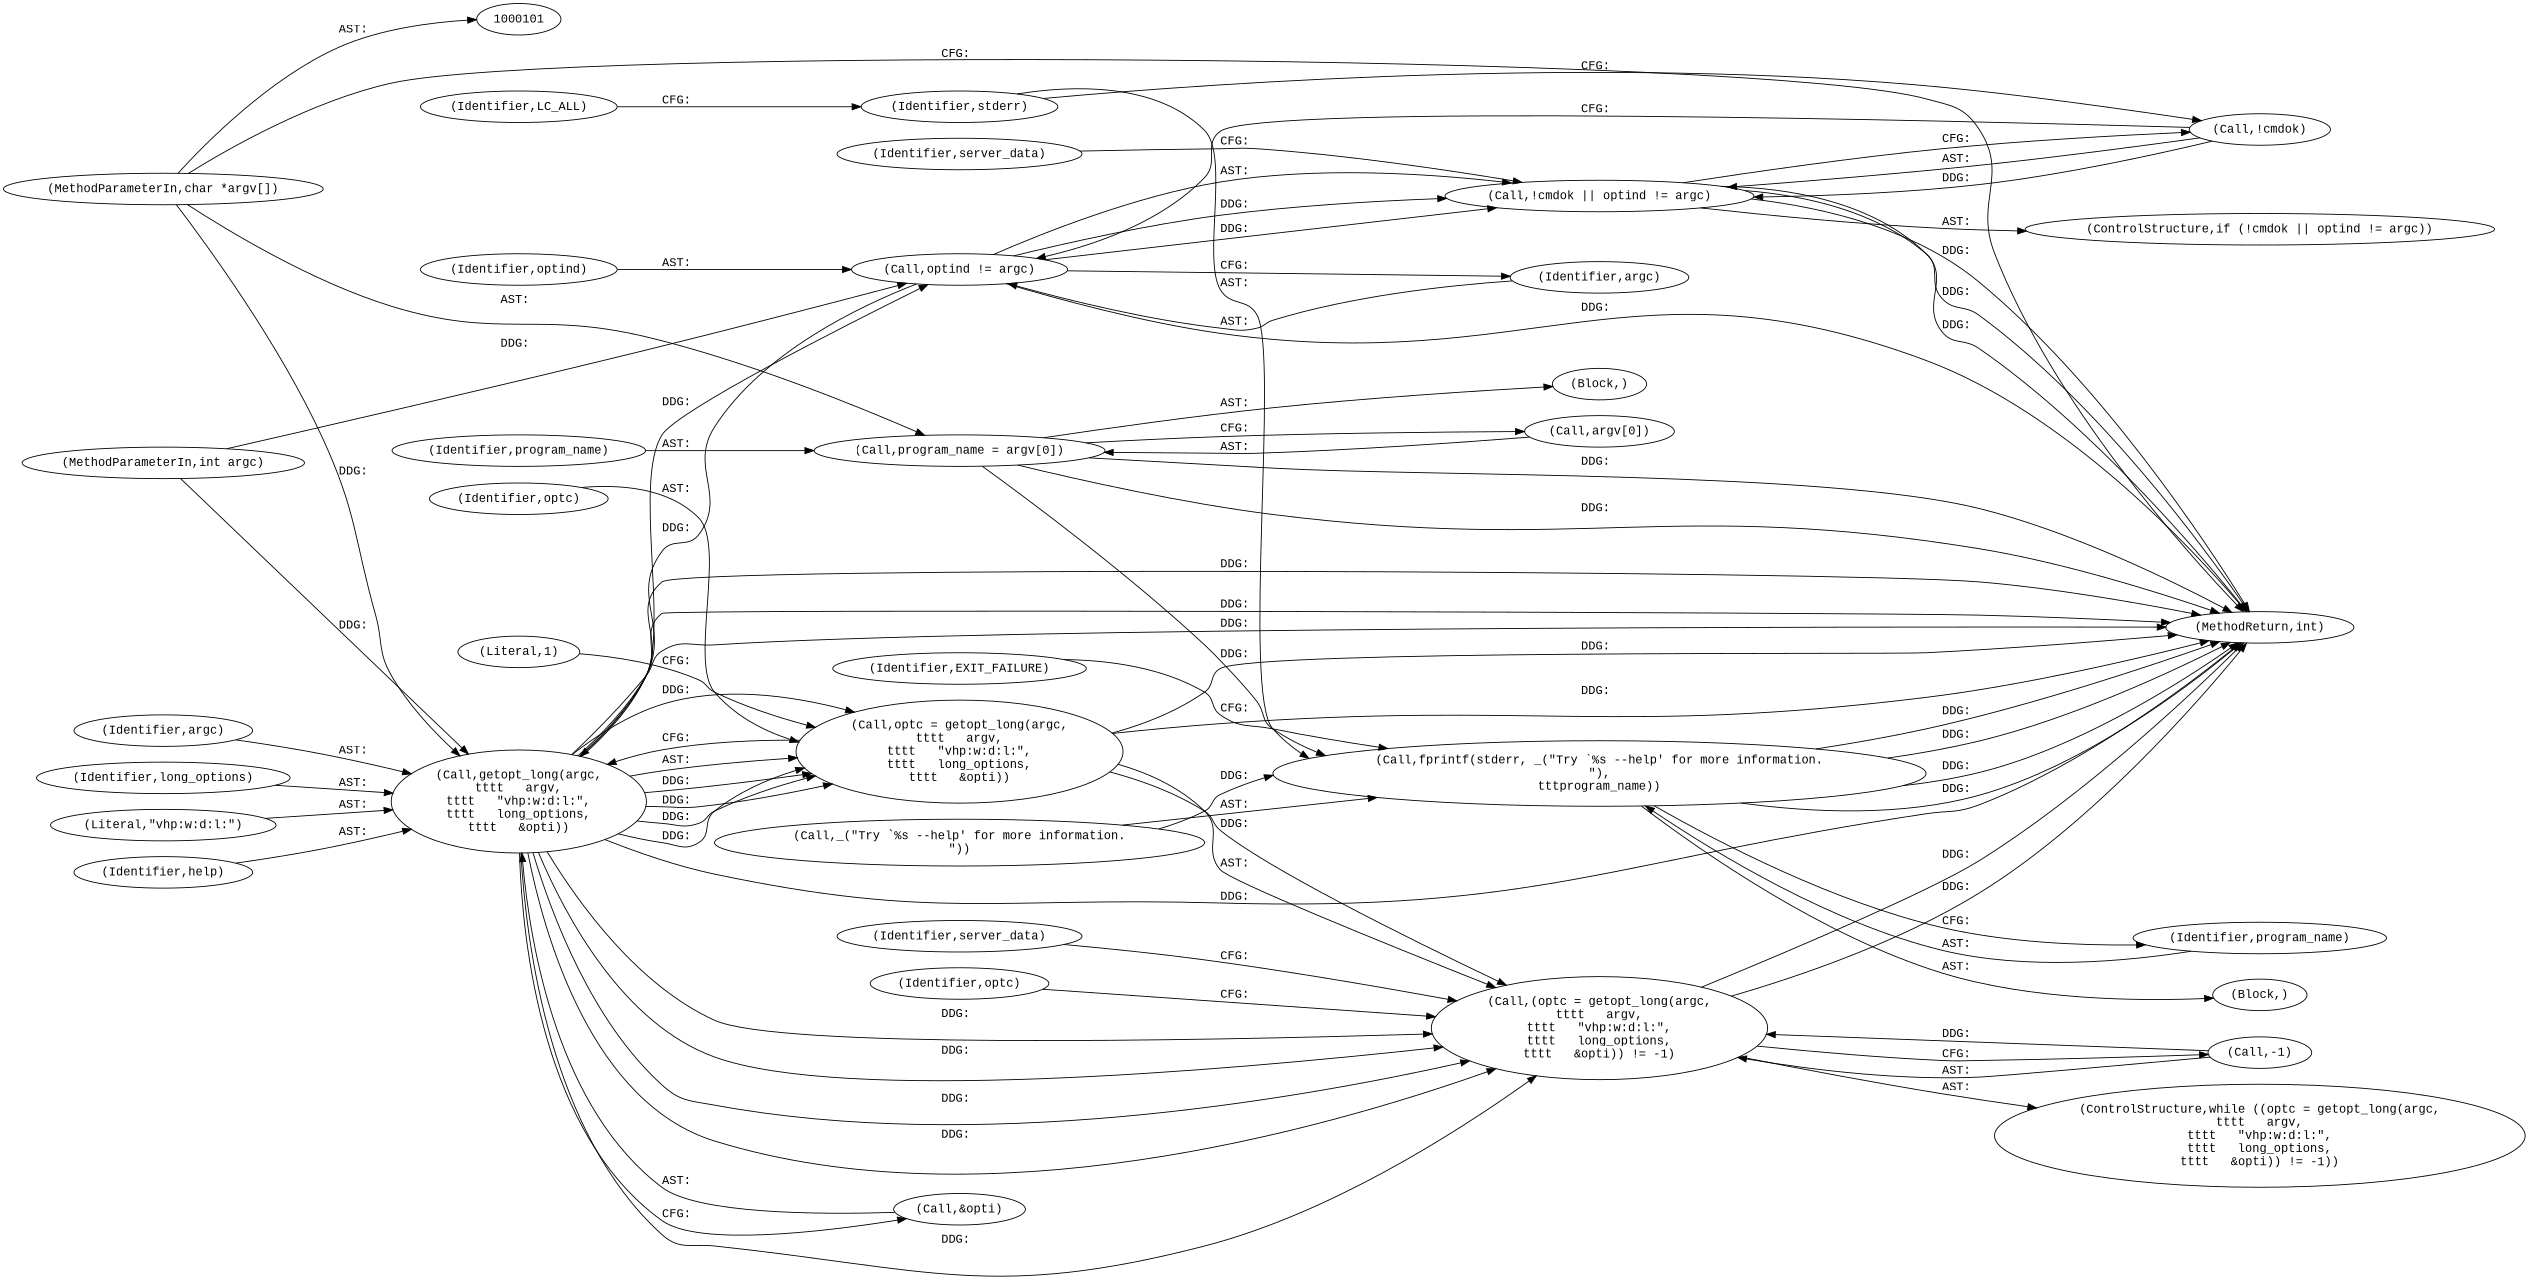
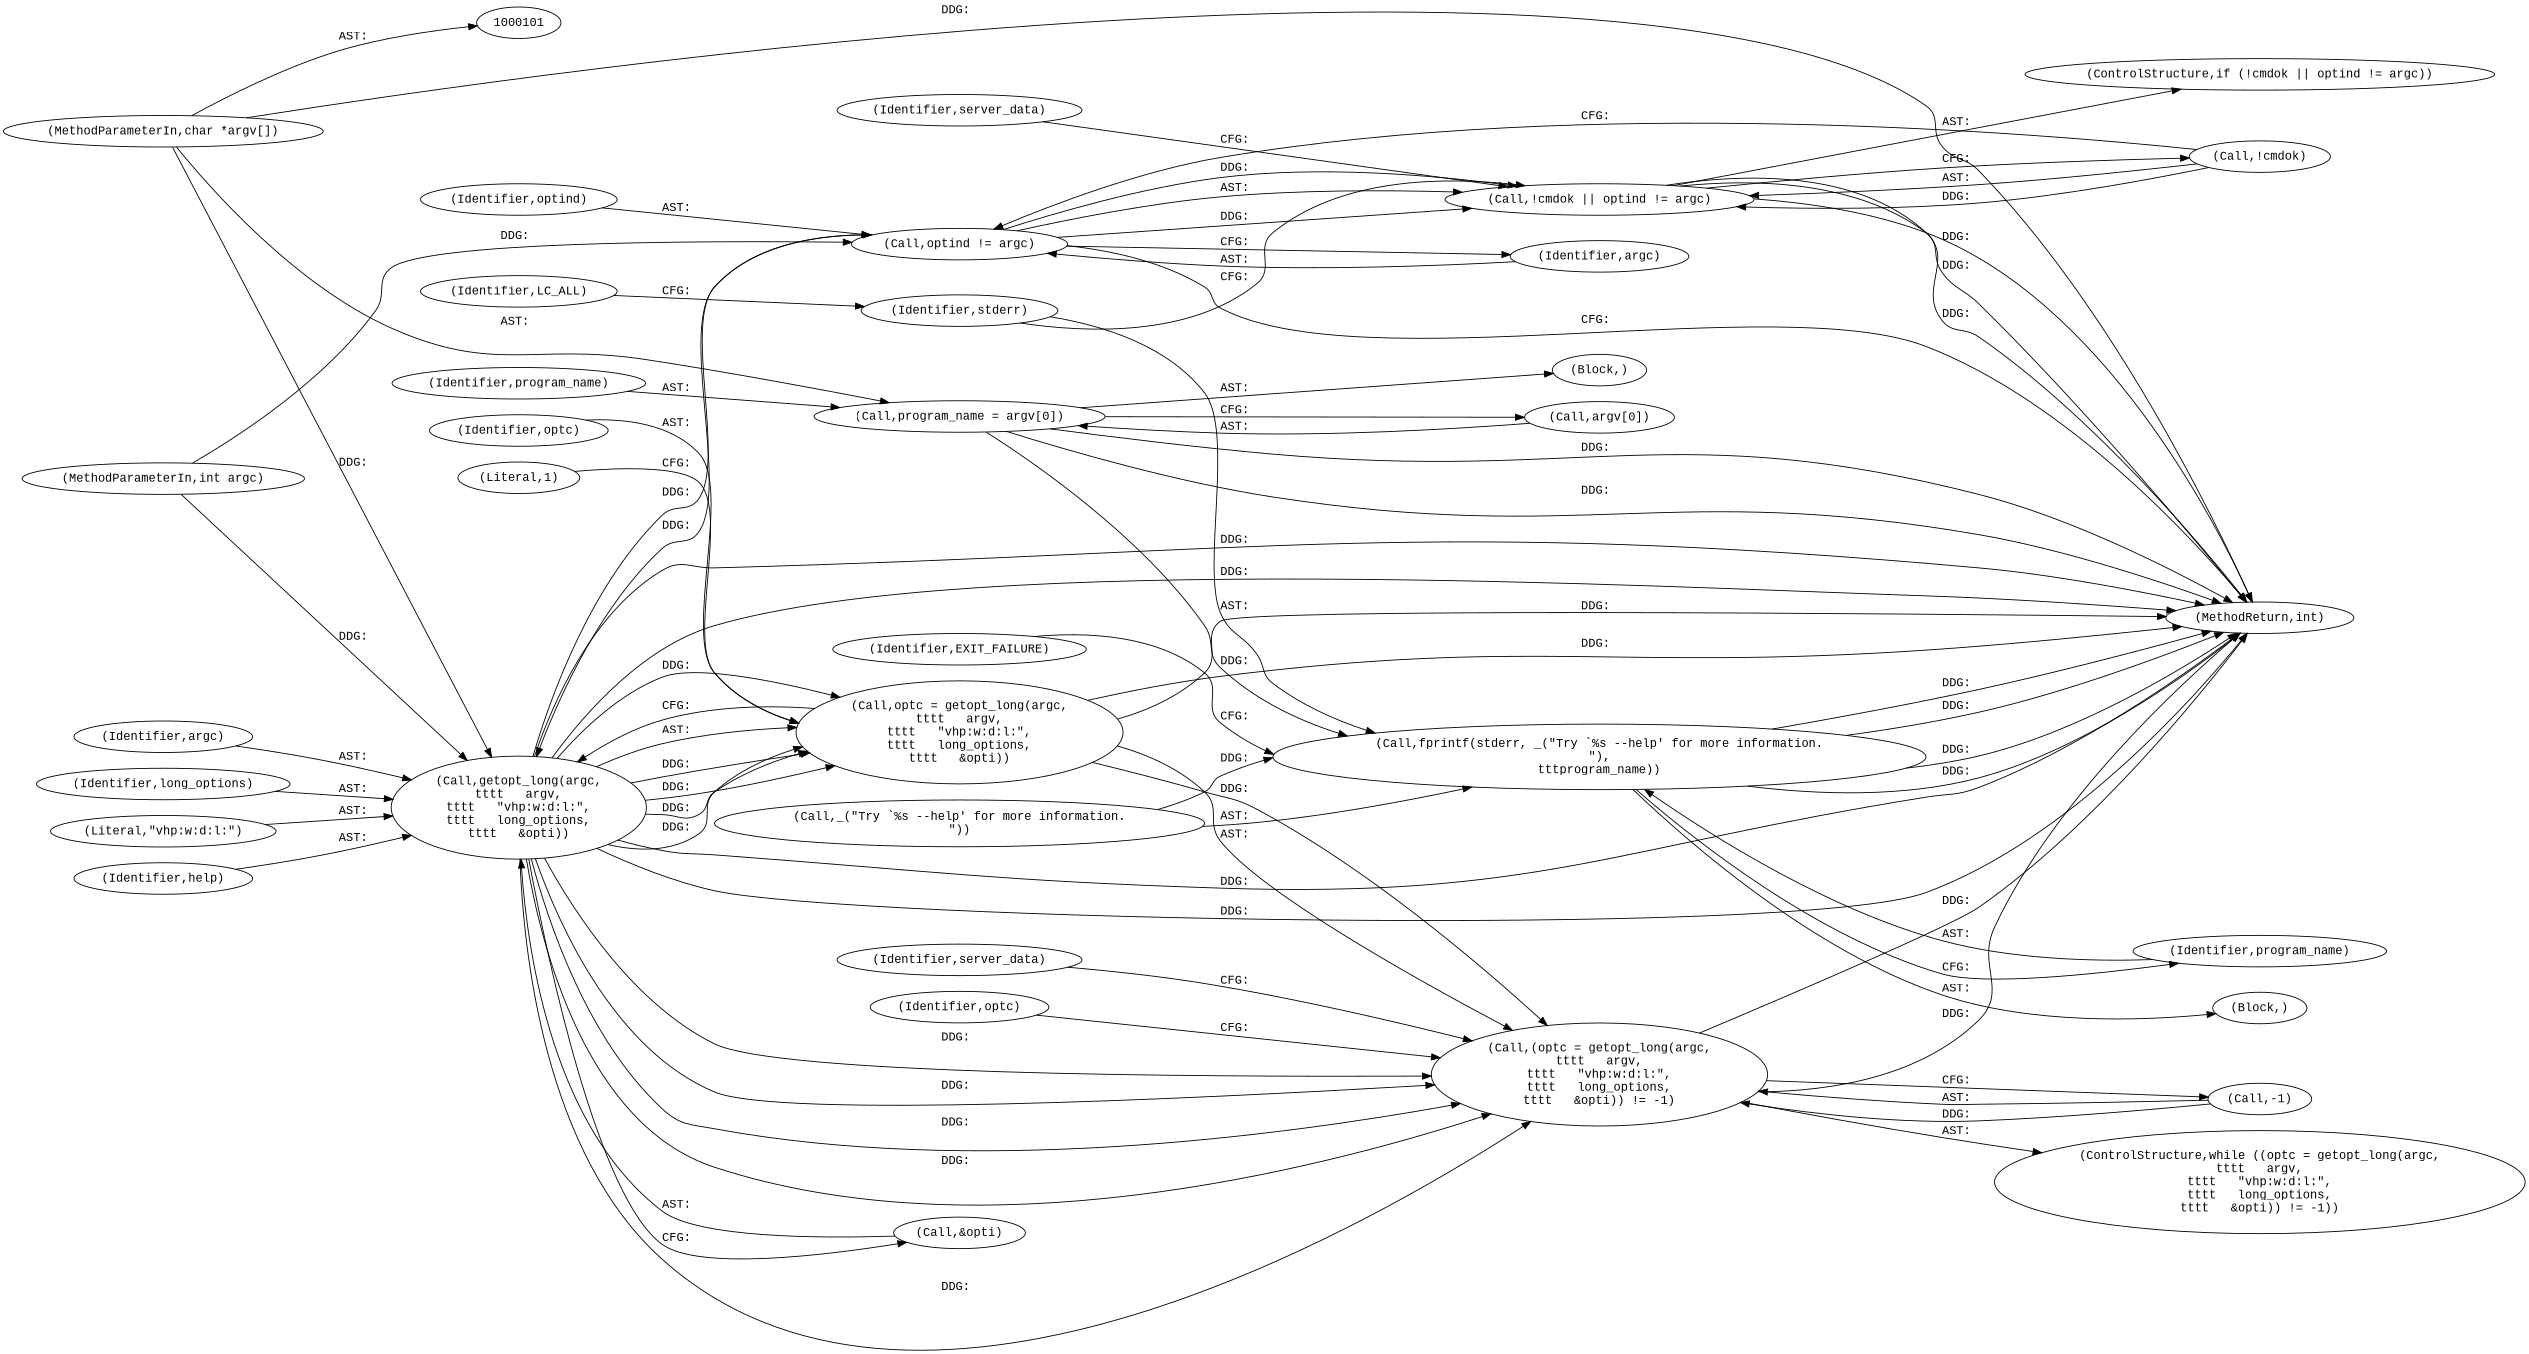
(960, 54) -> (960, 10)
(1504, 74) -> (1267, 241)
(1600, 308) -> (1600, 320)
